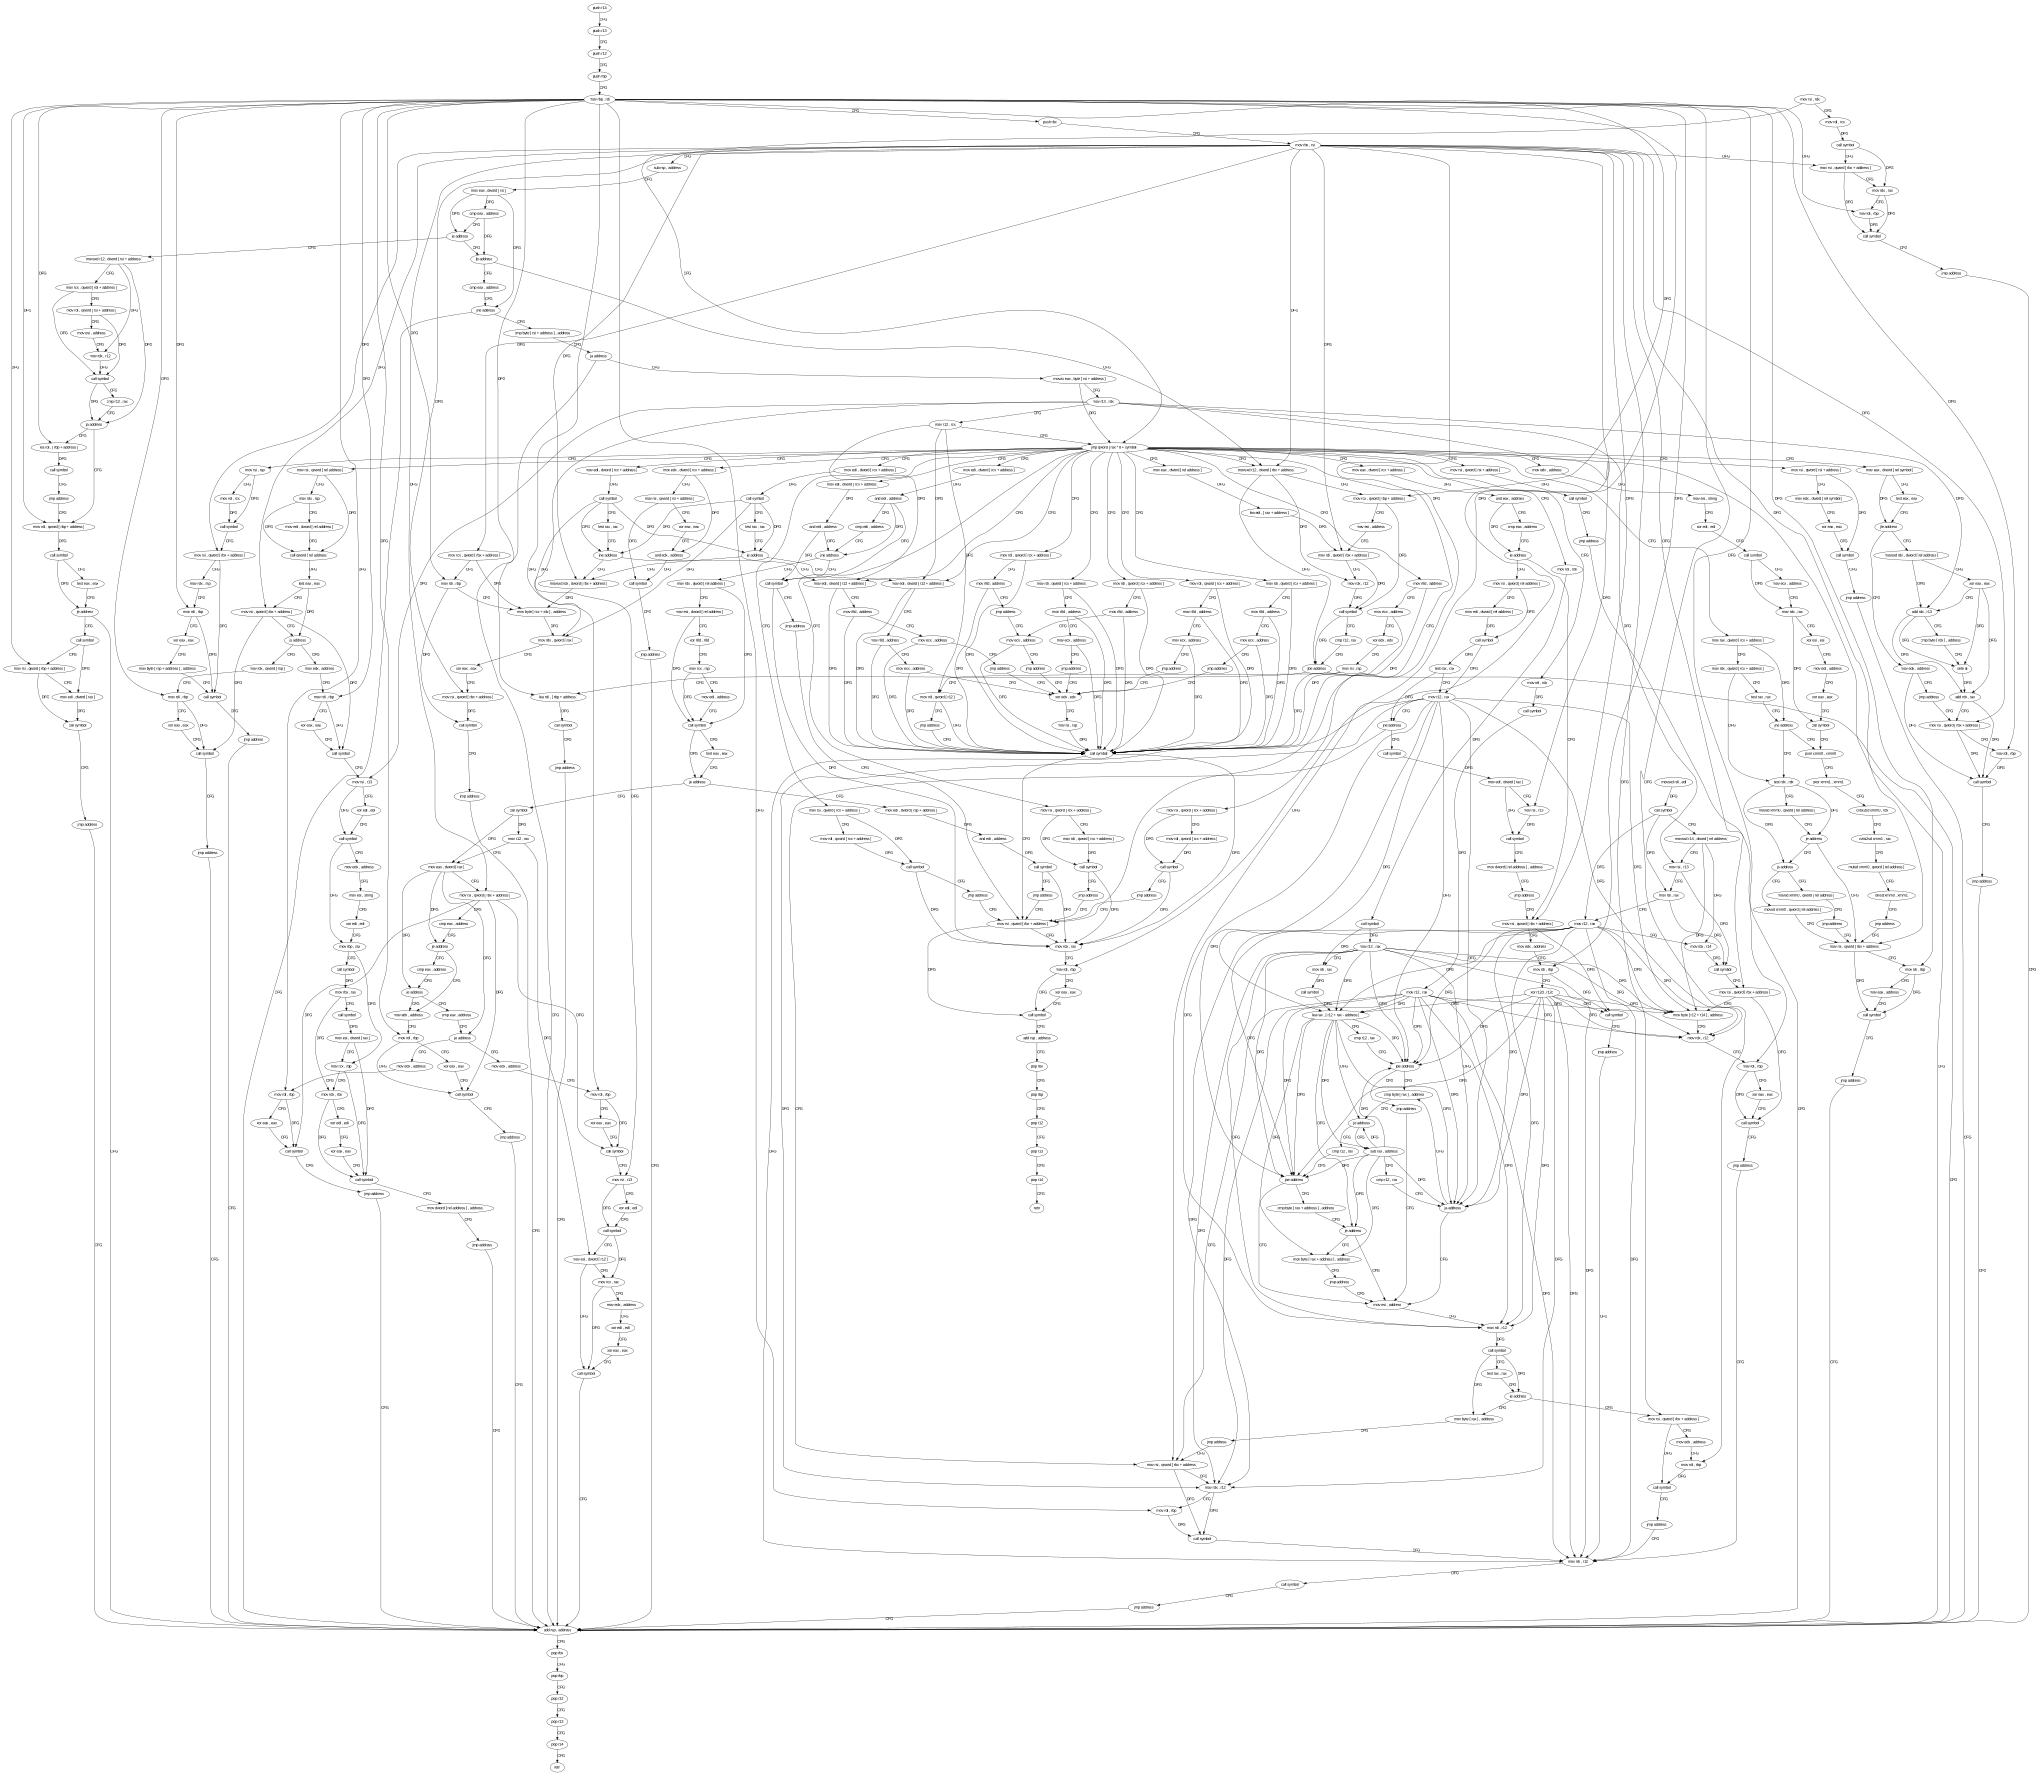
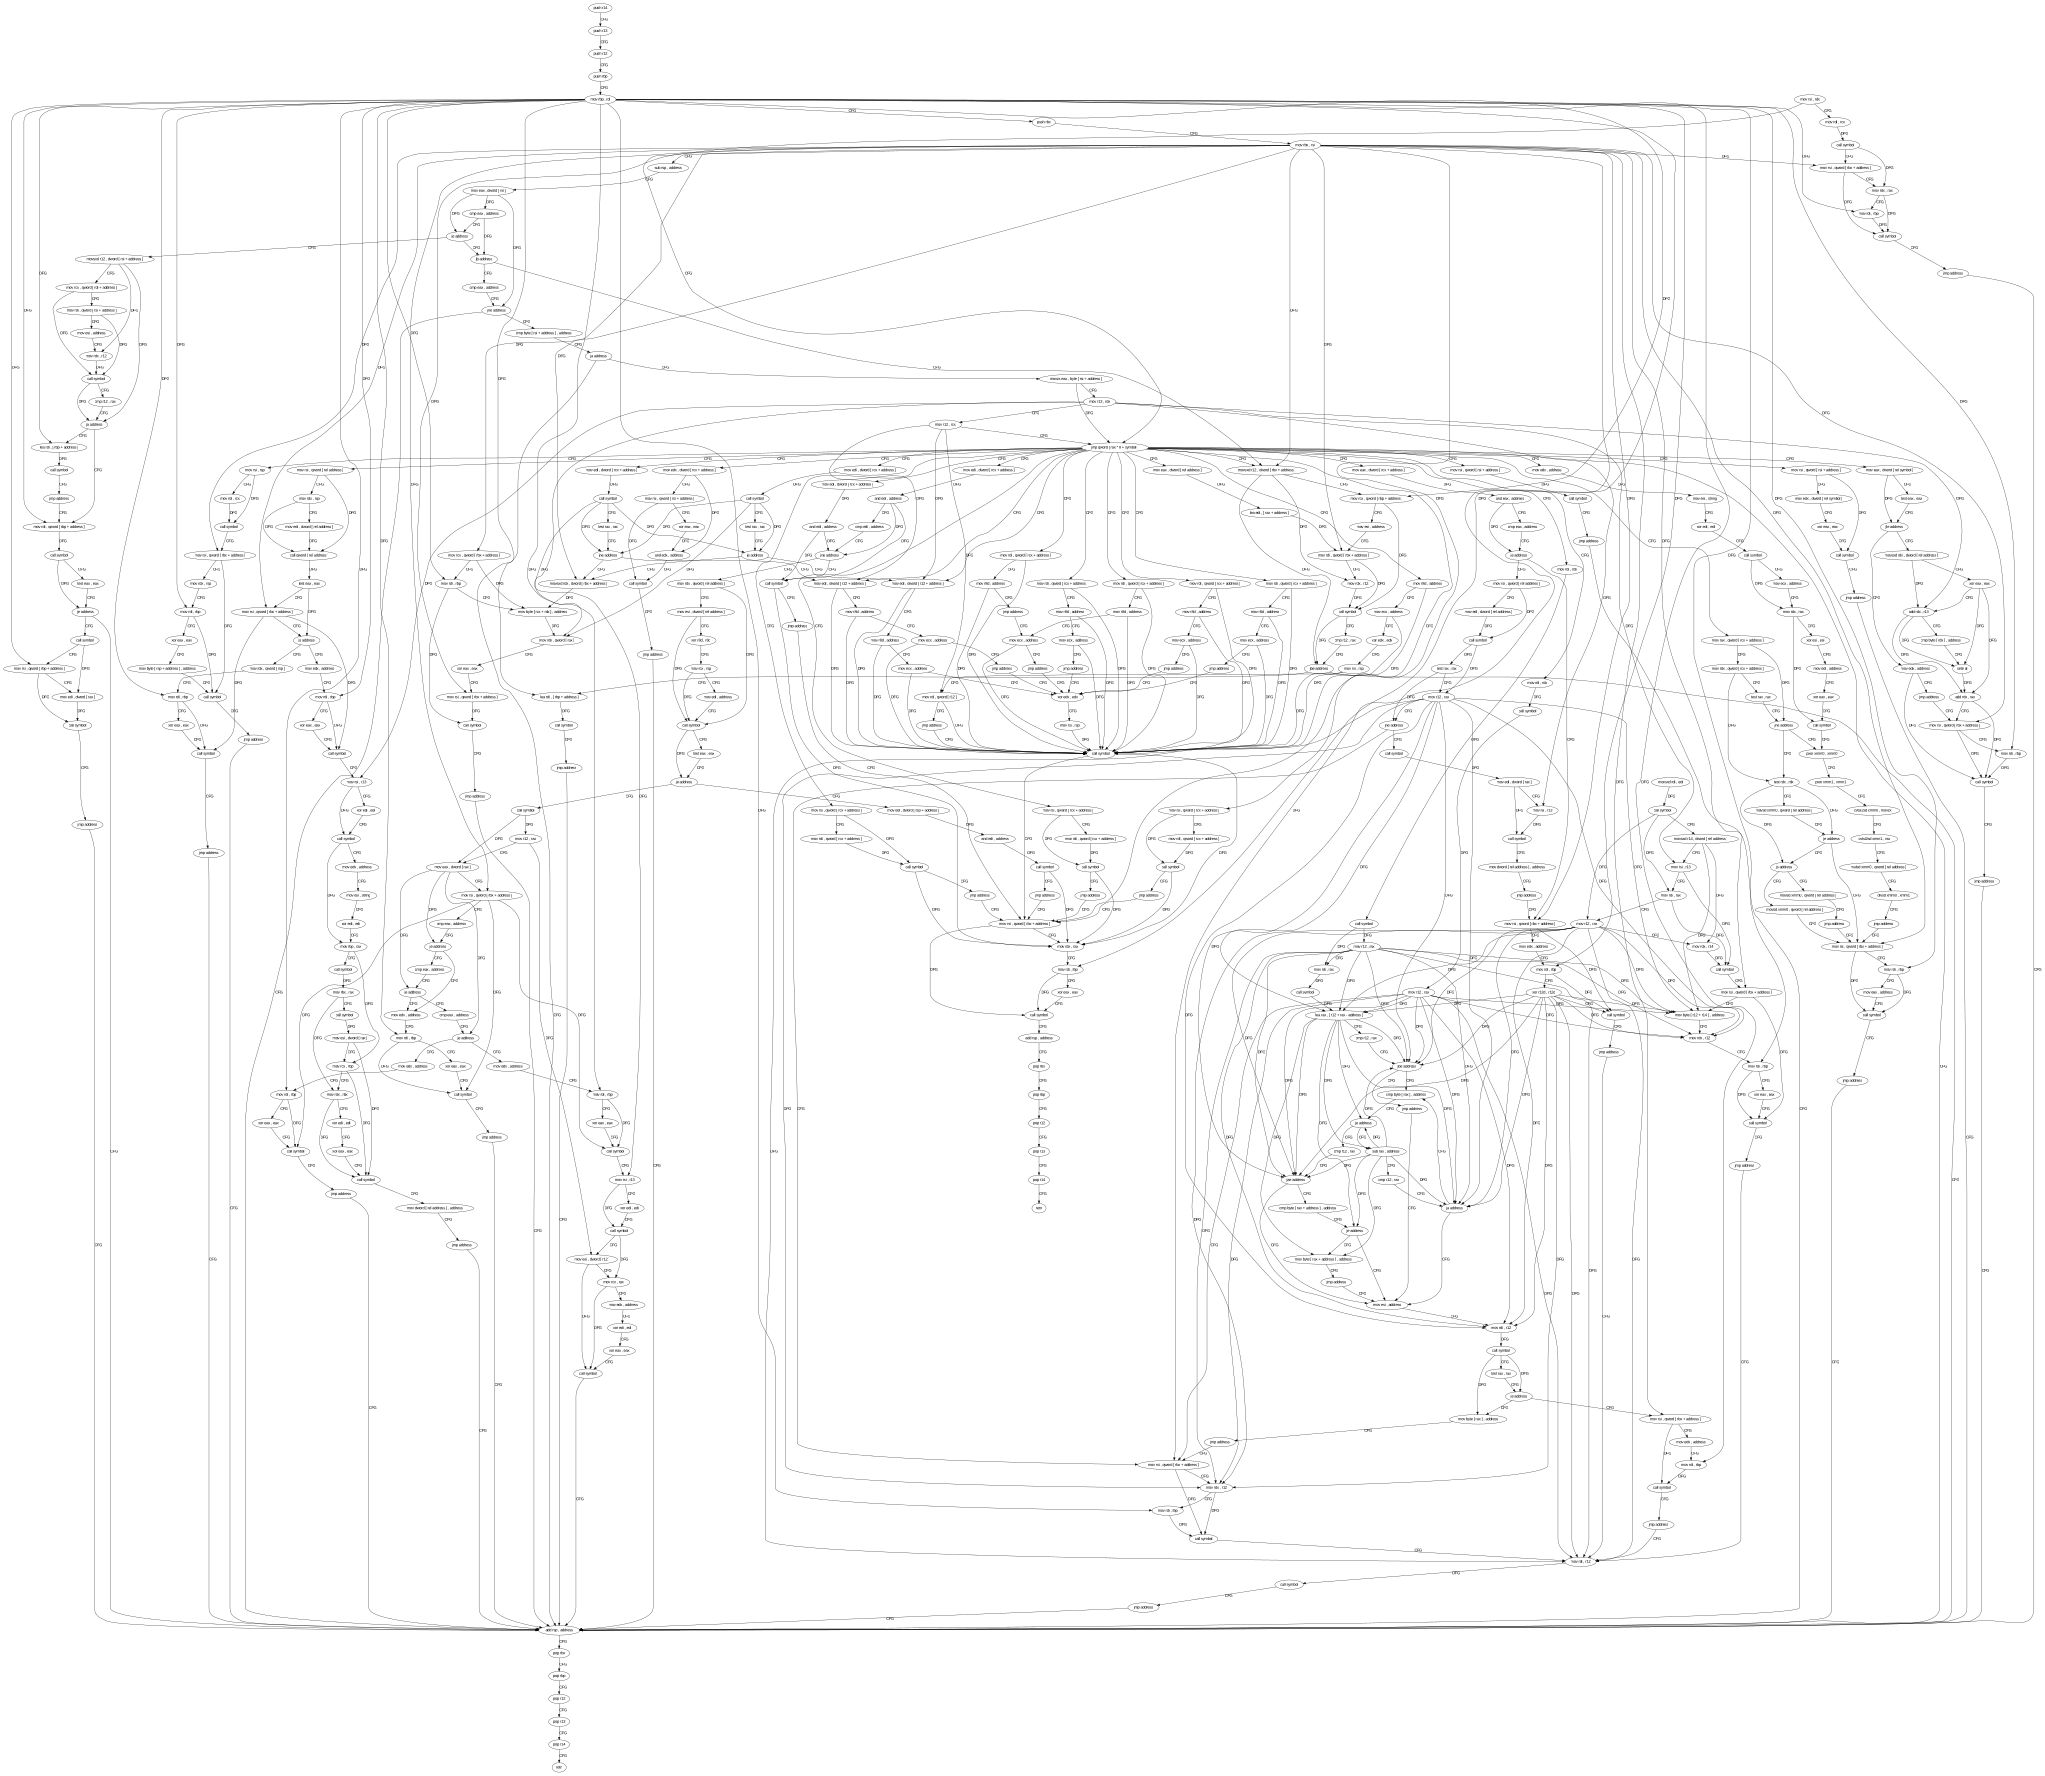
(1872, 811) -> (1873, 811)
